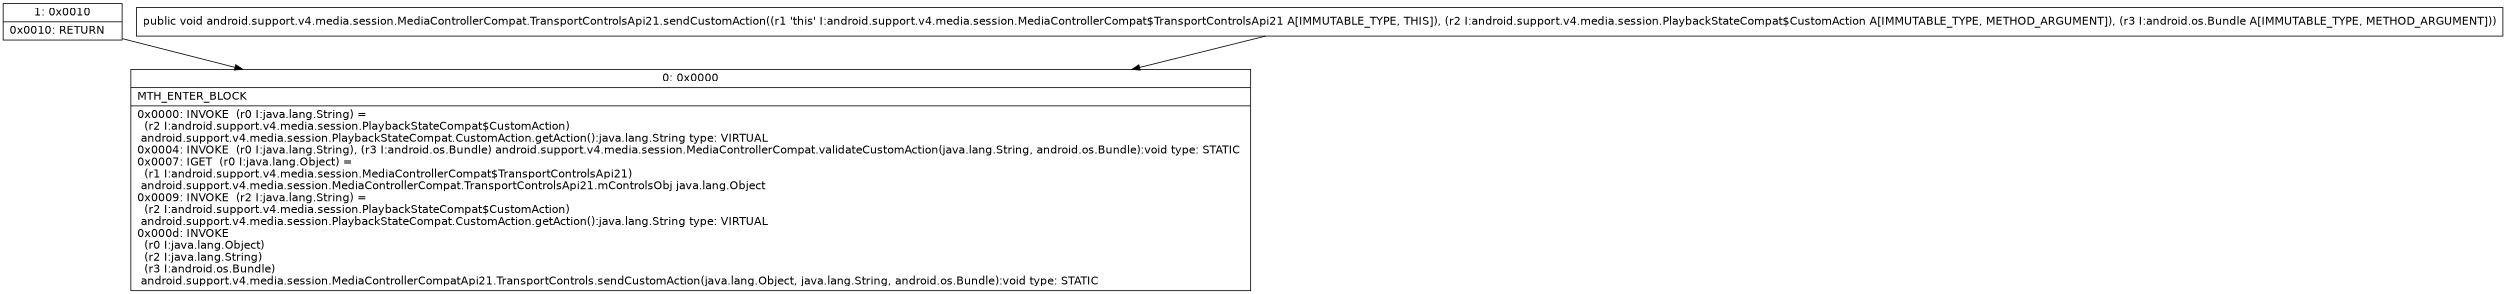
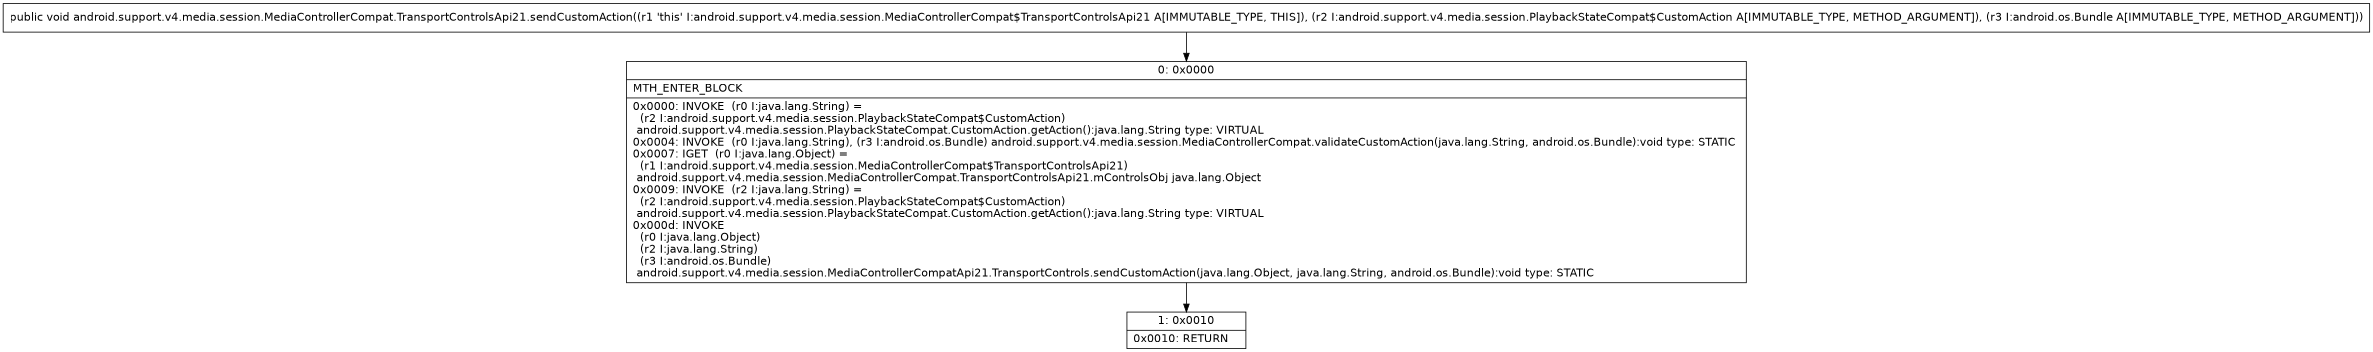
(179, 53) -> (1186, 293)
